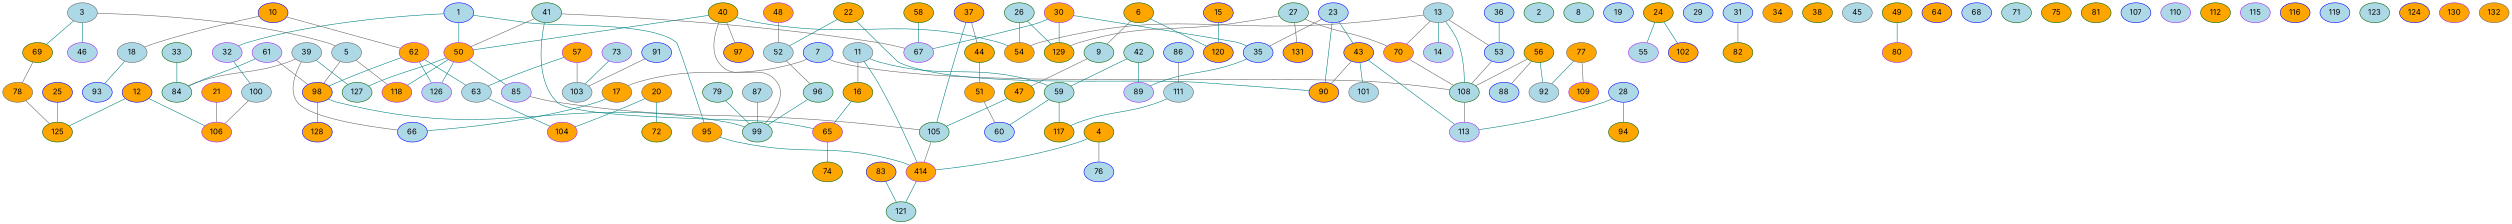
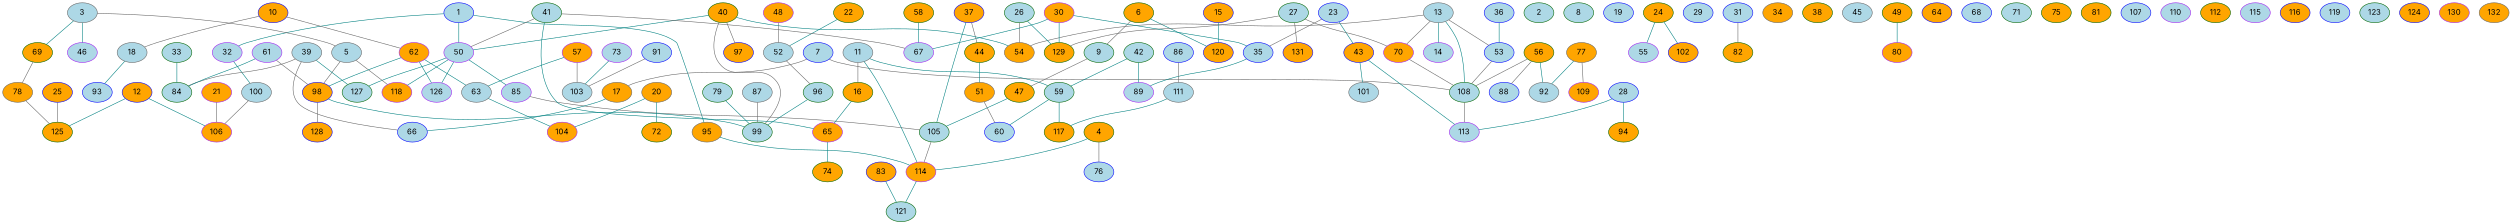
(459, 53) -> (459, 53)
(1324, 92) -> none
(921, 172) -> (921, 172)
